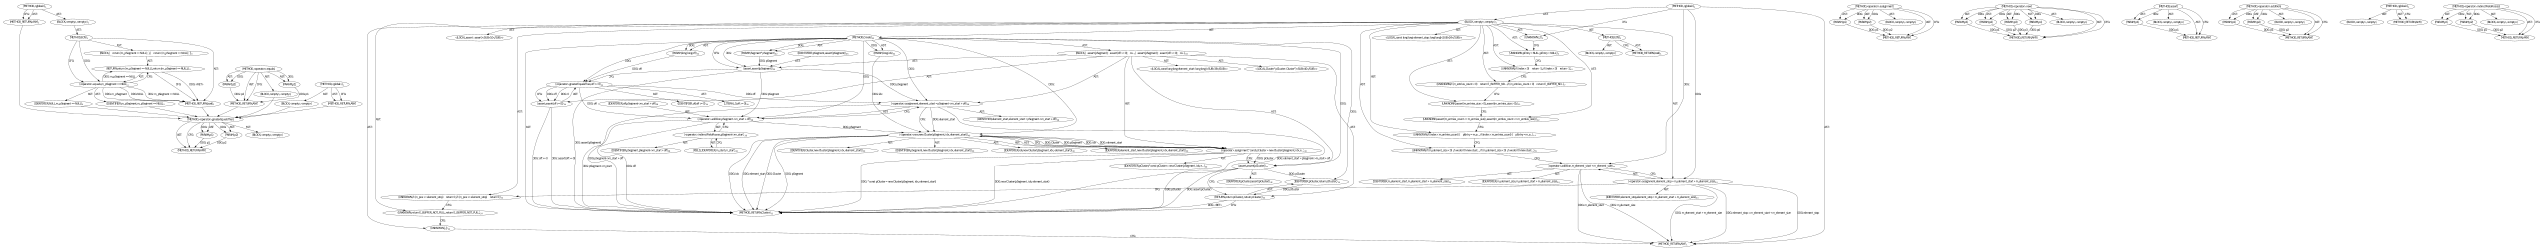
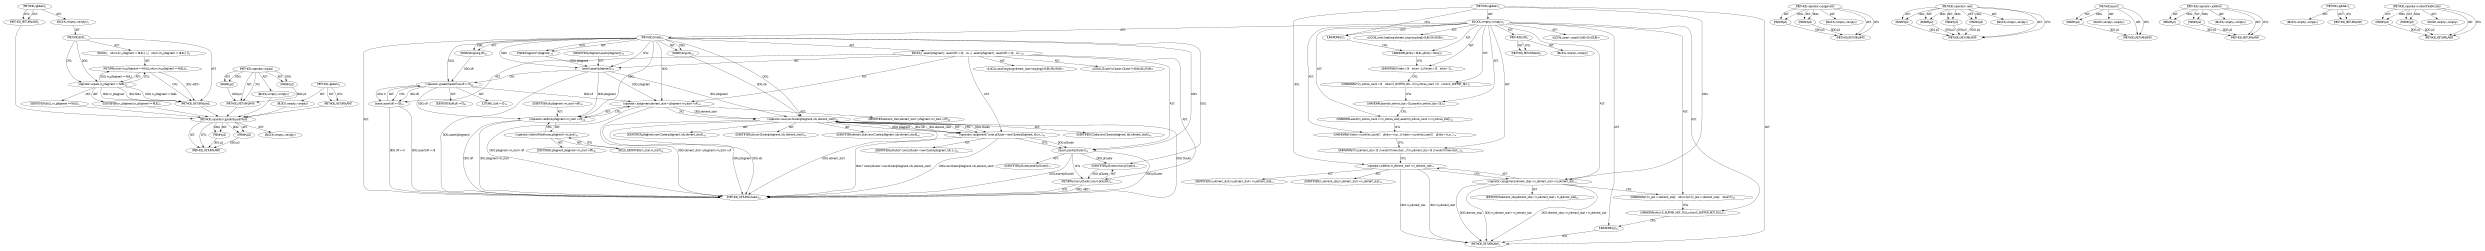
(828, 127) -> (697, 94)
